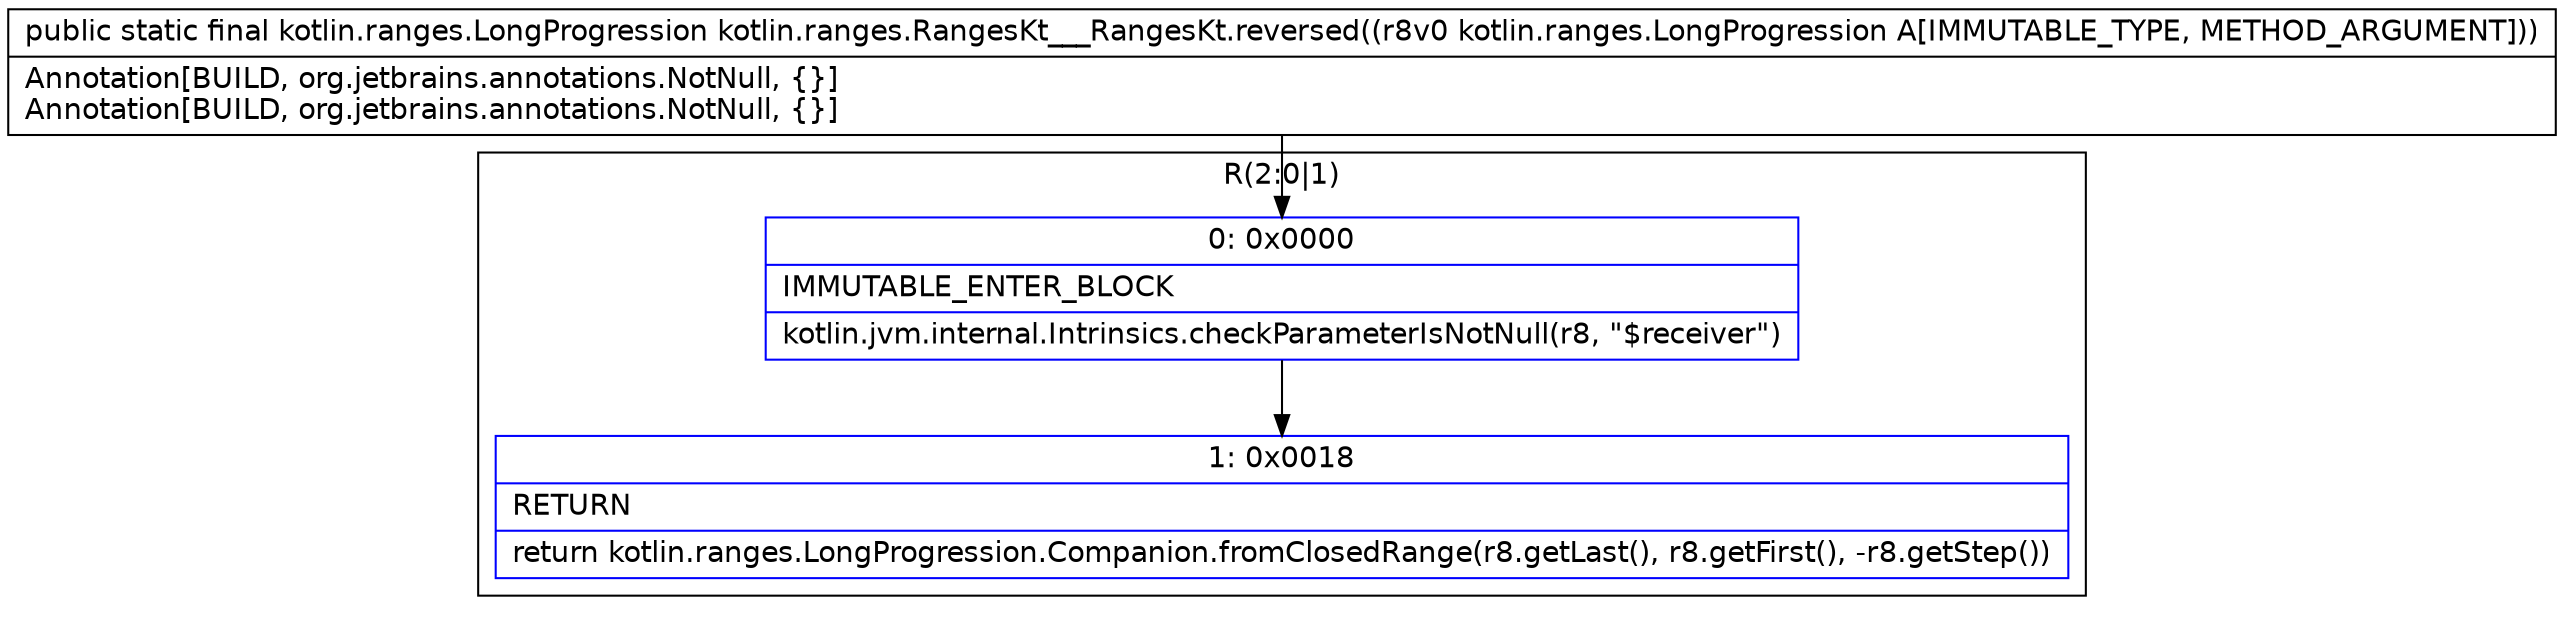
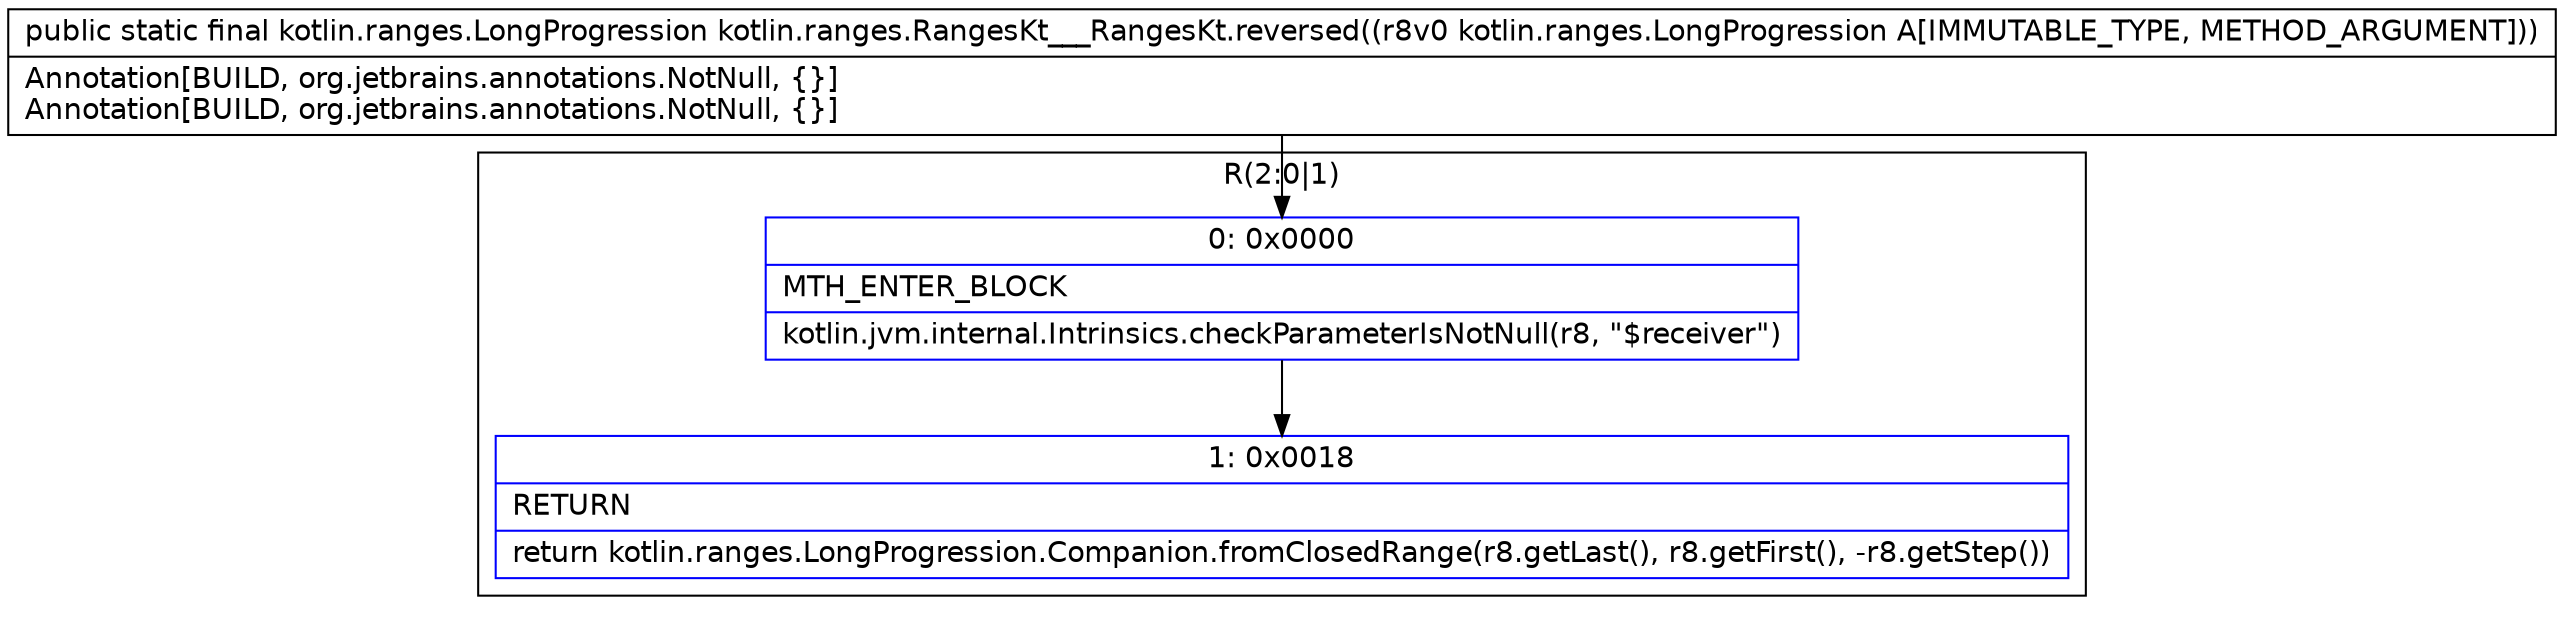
(978, 288) -> (925, 288)
